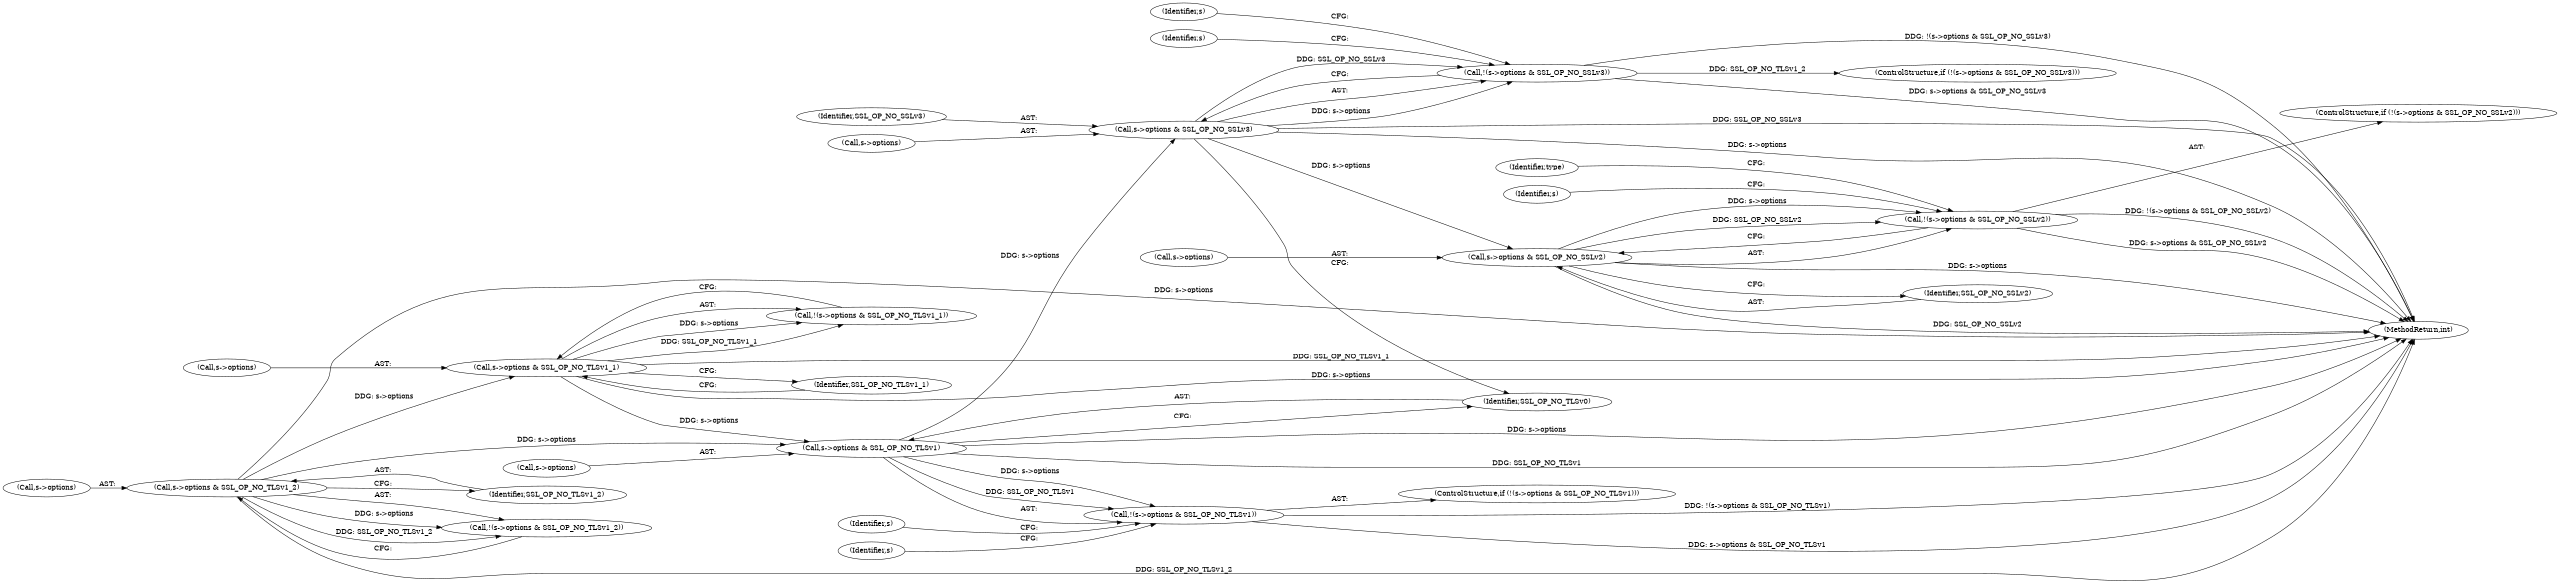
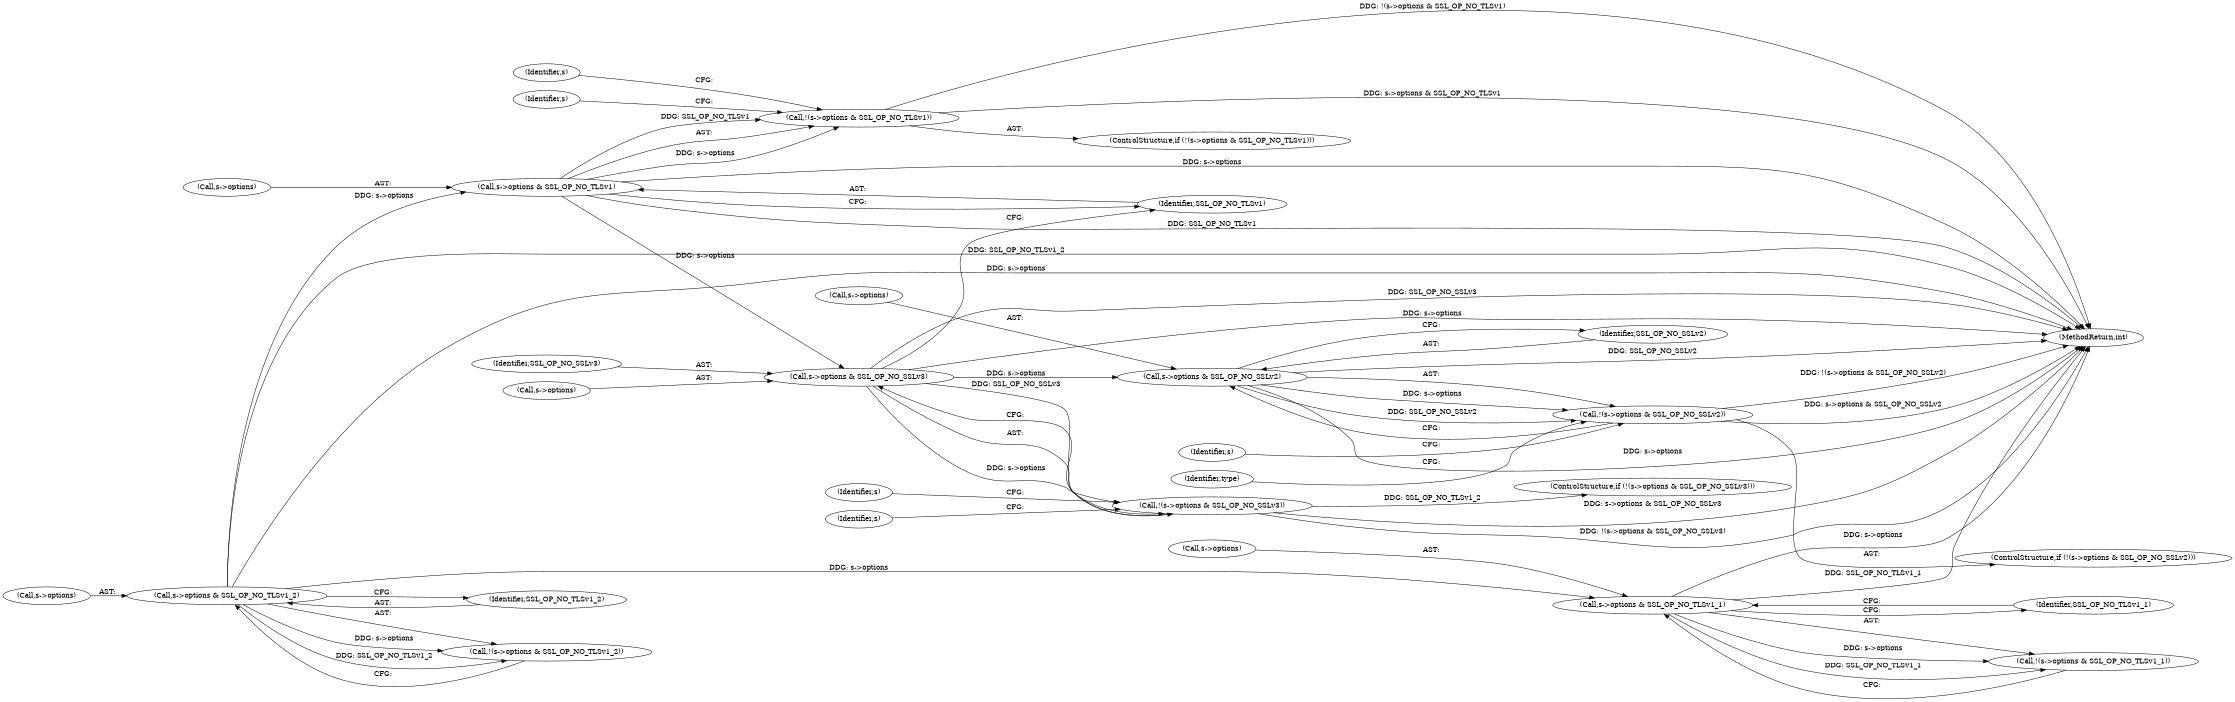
(1537, 402) -> (1212, 204)
(677, 427) -> none
